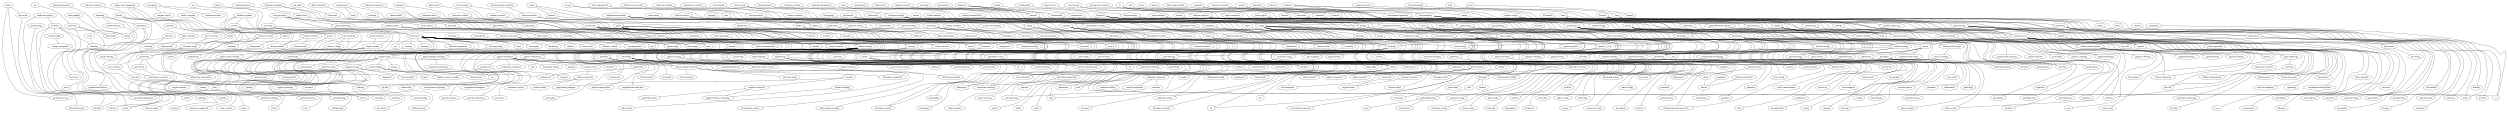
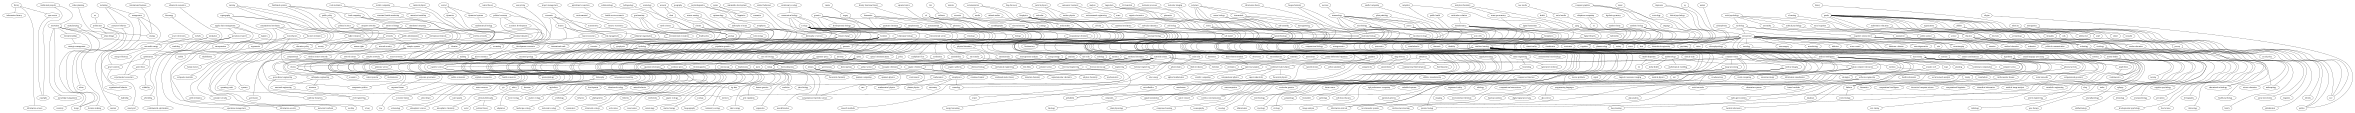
(1983, 31) -> (1661, 43)
(786, 49) -> (1700, 32)
(289, 77) -> (227, 88)
